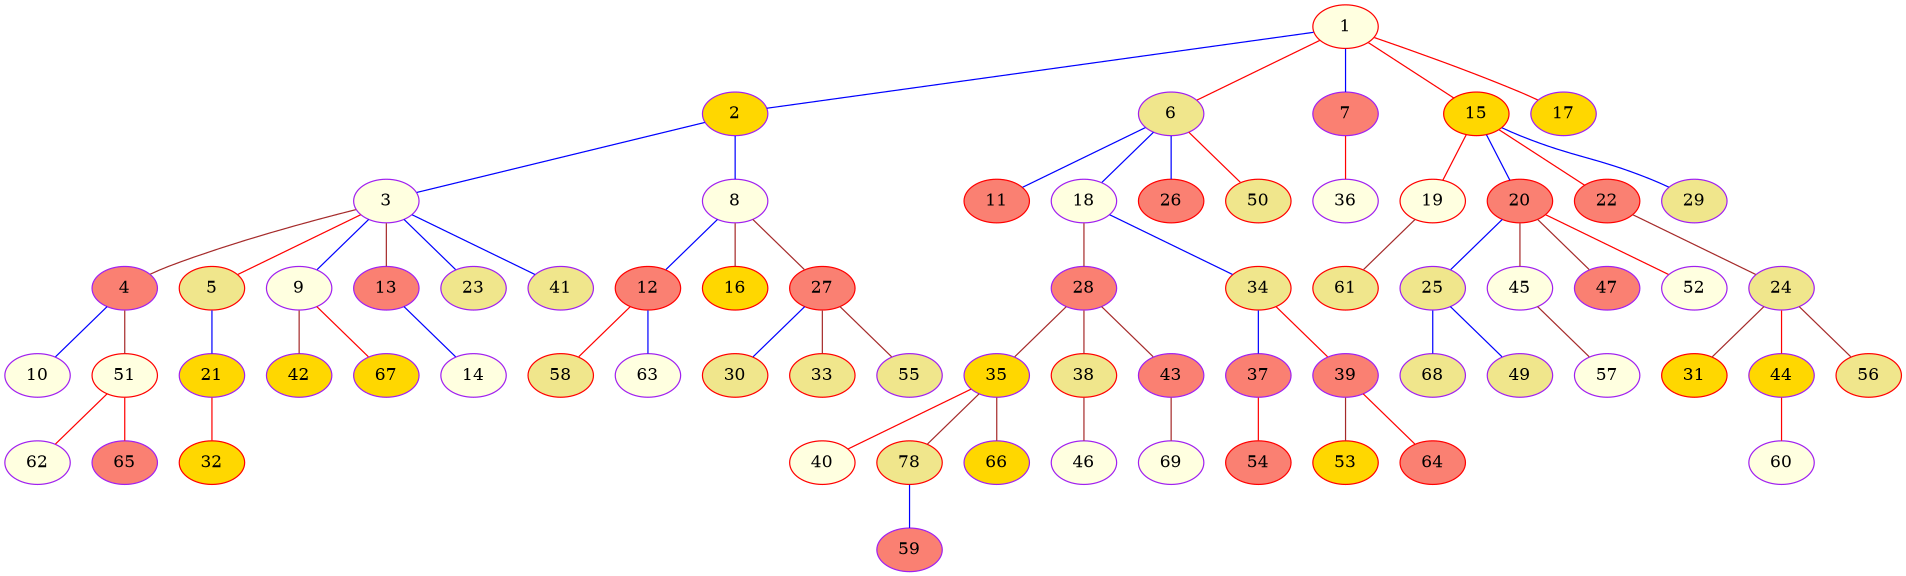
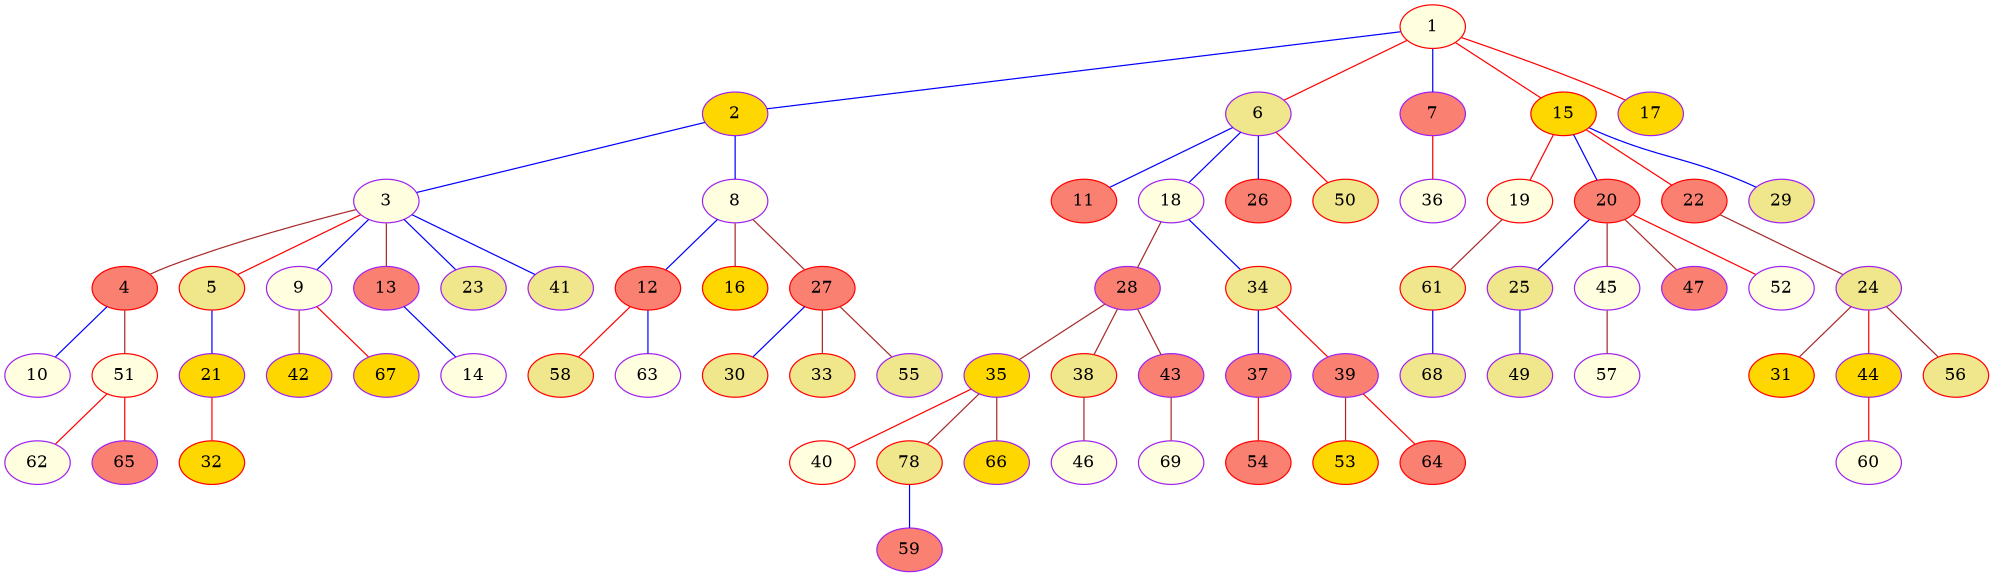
(125, 288) -> (125, 288)
(1433, 332) -> (1433, 332)
